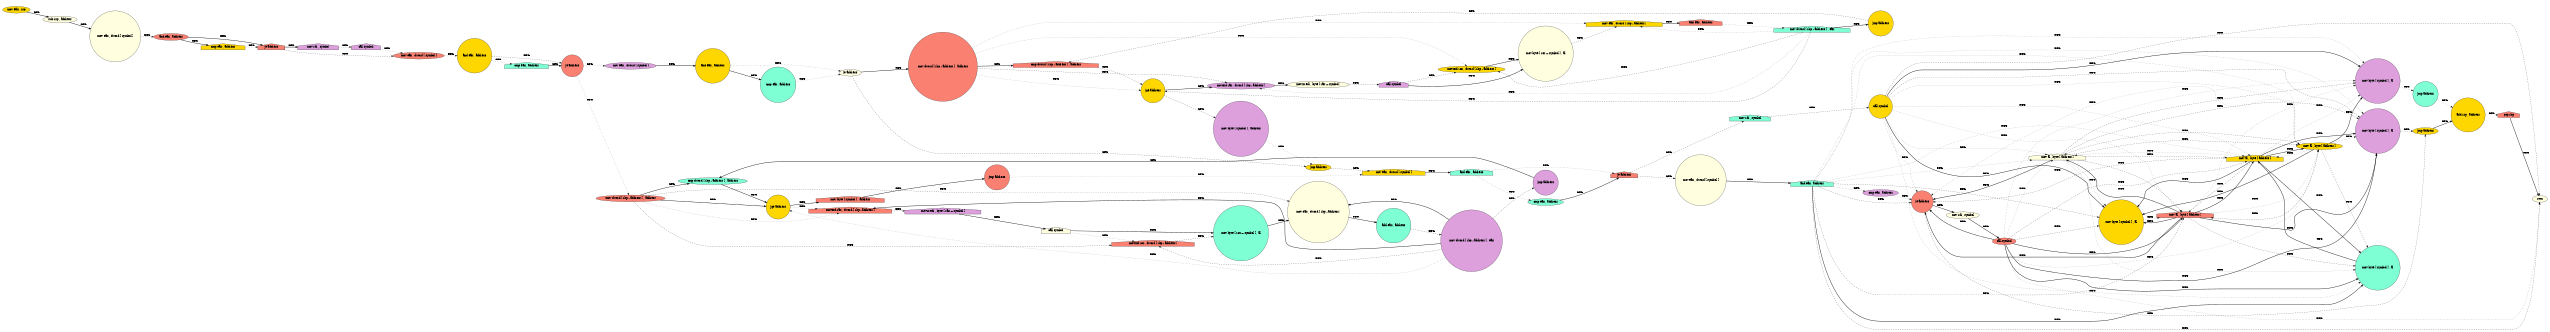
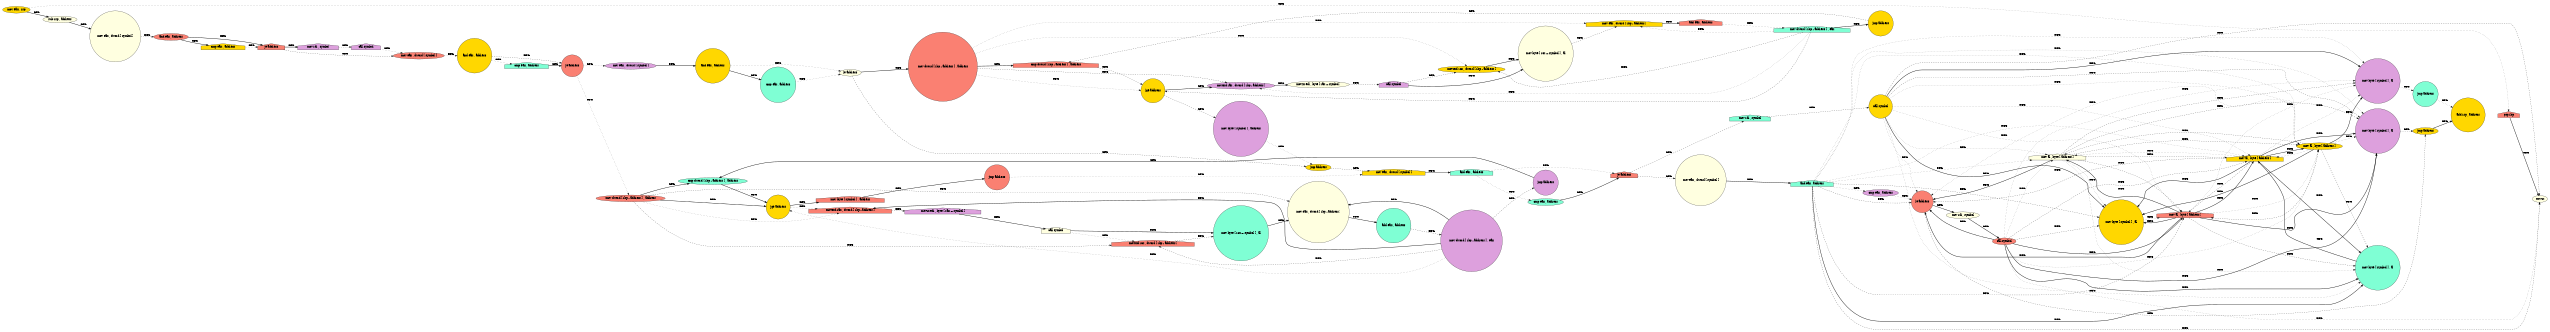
(2491, 115) -> (1297, 5)
(2540, 199) -> (2540, 199)
